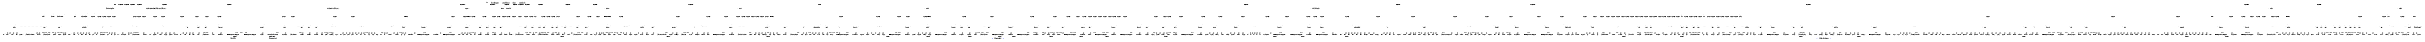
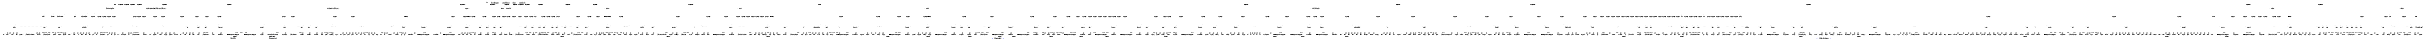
(1940, 35) -> (1940, 35)
